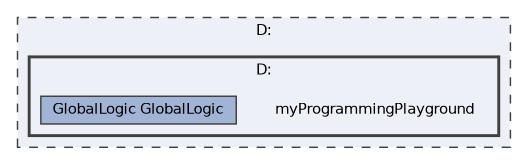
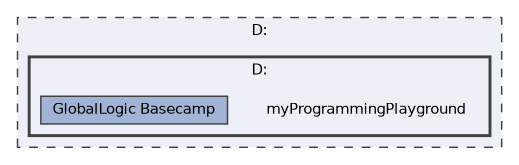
(139, 110) -> (134, 110)
